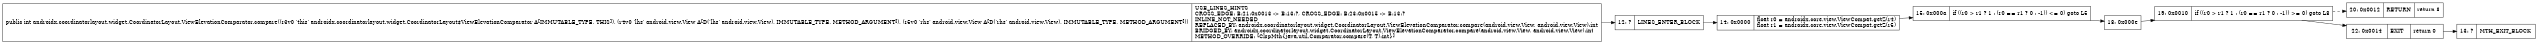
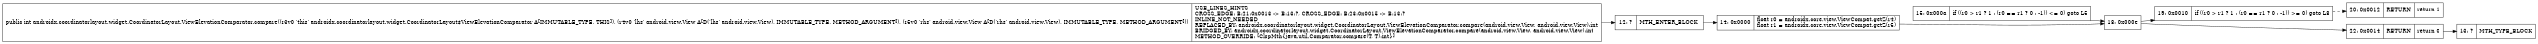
(2429, 10) -> (2429, 10)
(1904, 18) -> (2000, 25)
(1669, 22) -> (1669, 22)
(2322, 23) -> (2242, 27)
(2397, 31) -> (2399, 31)
(2506, 31) -> (2506, 31)
